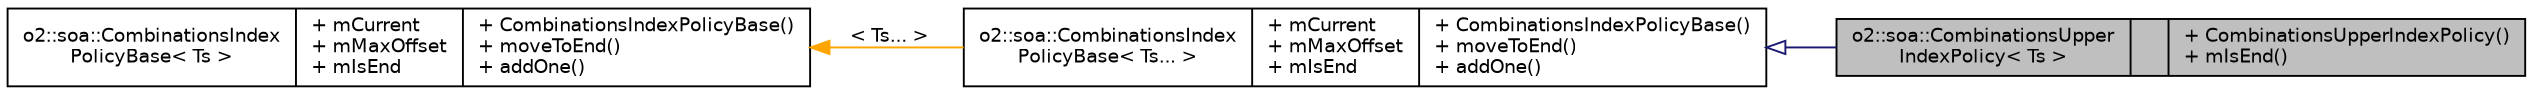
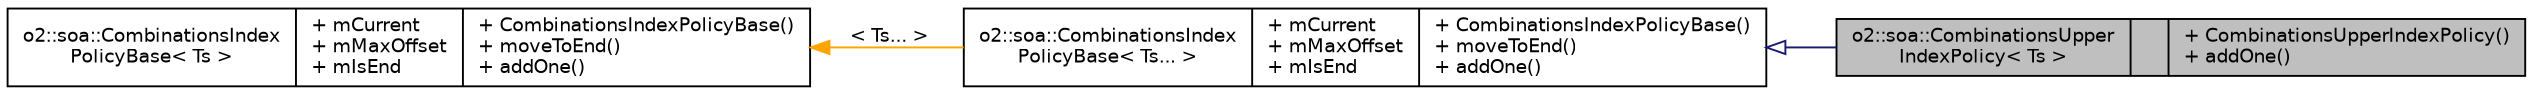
(2236, 57) -> (2238, 57)
